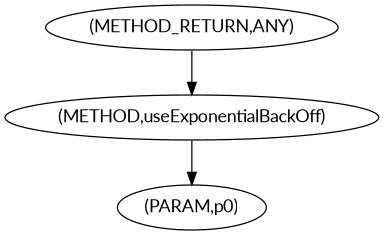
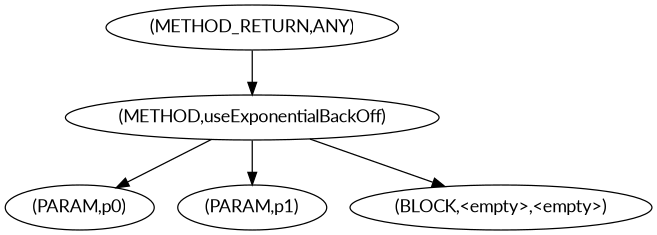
none -> (252, 208)
none -> (501, 208)
